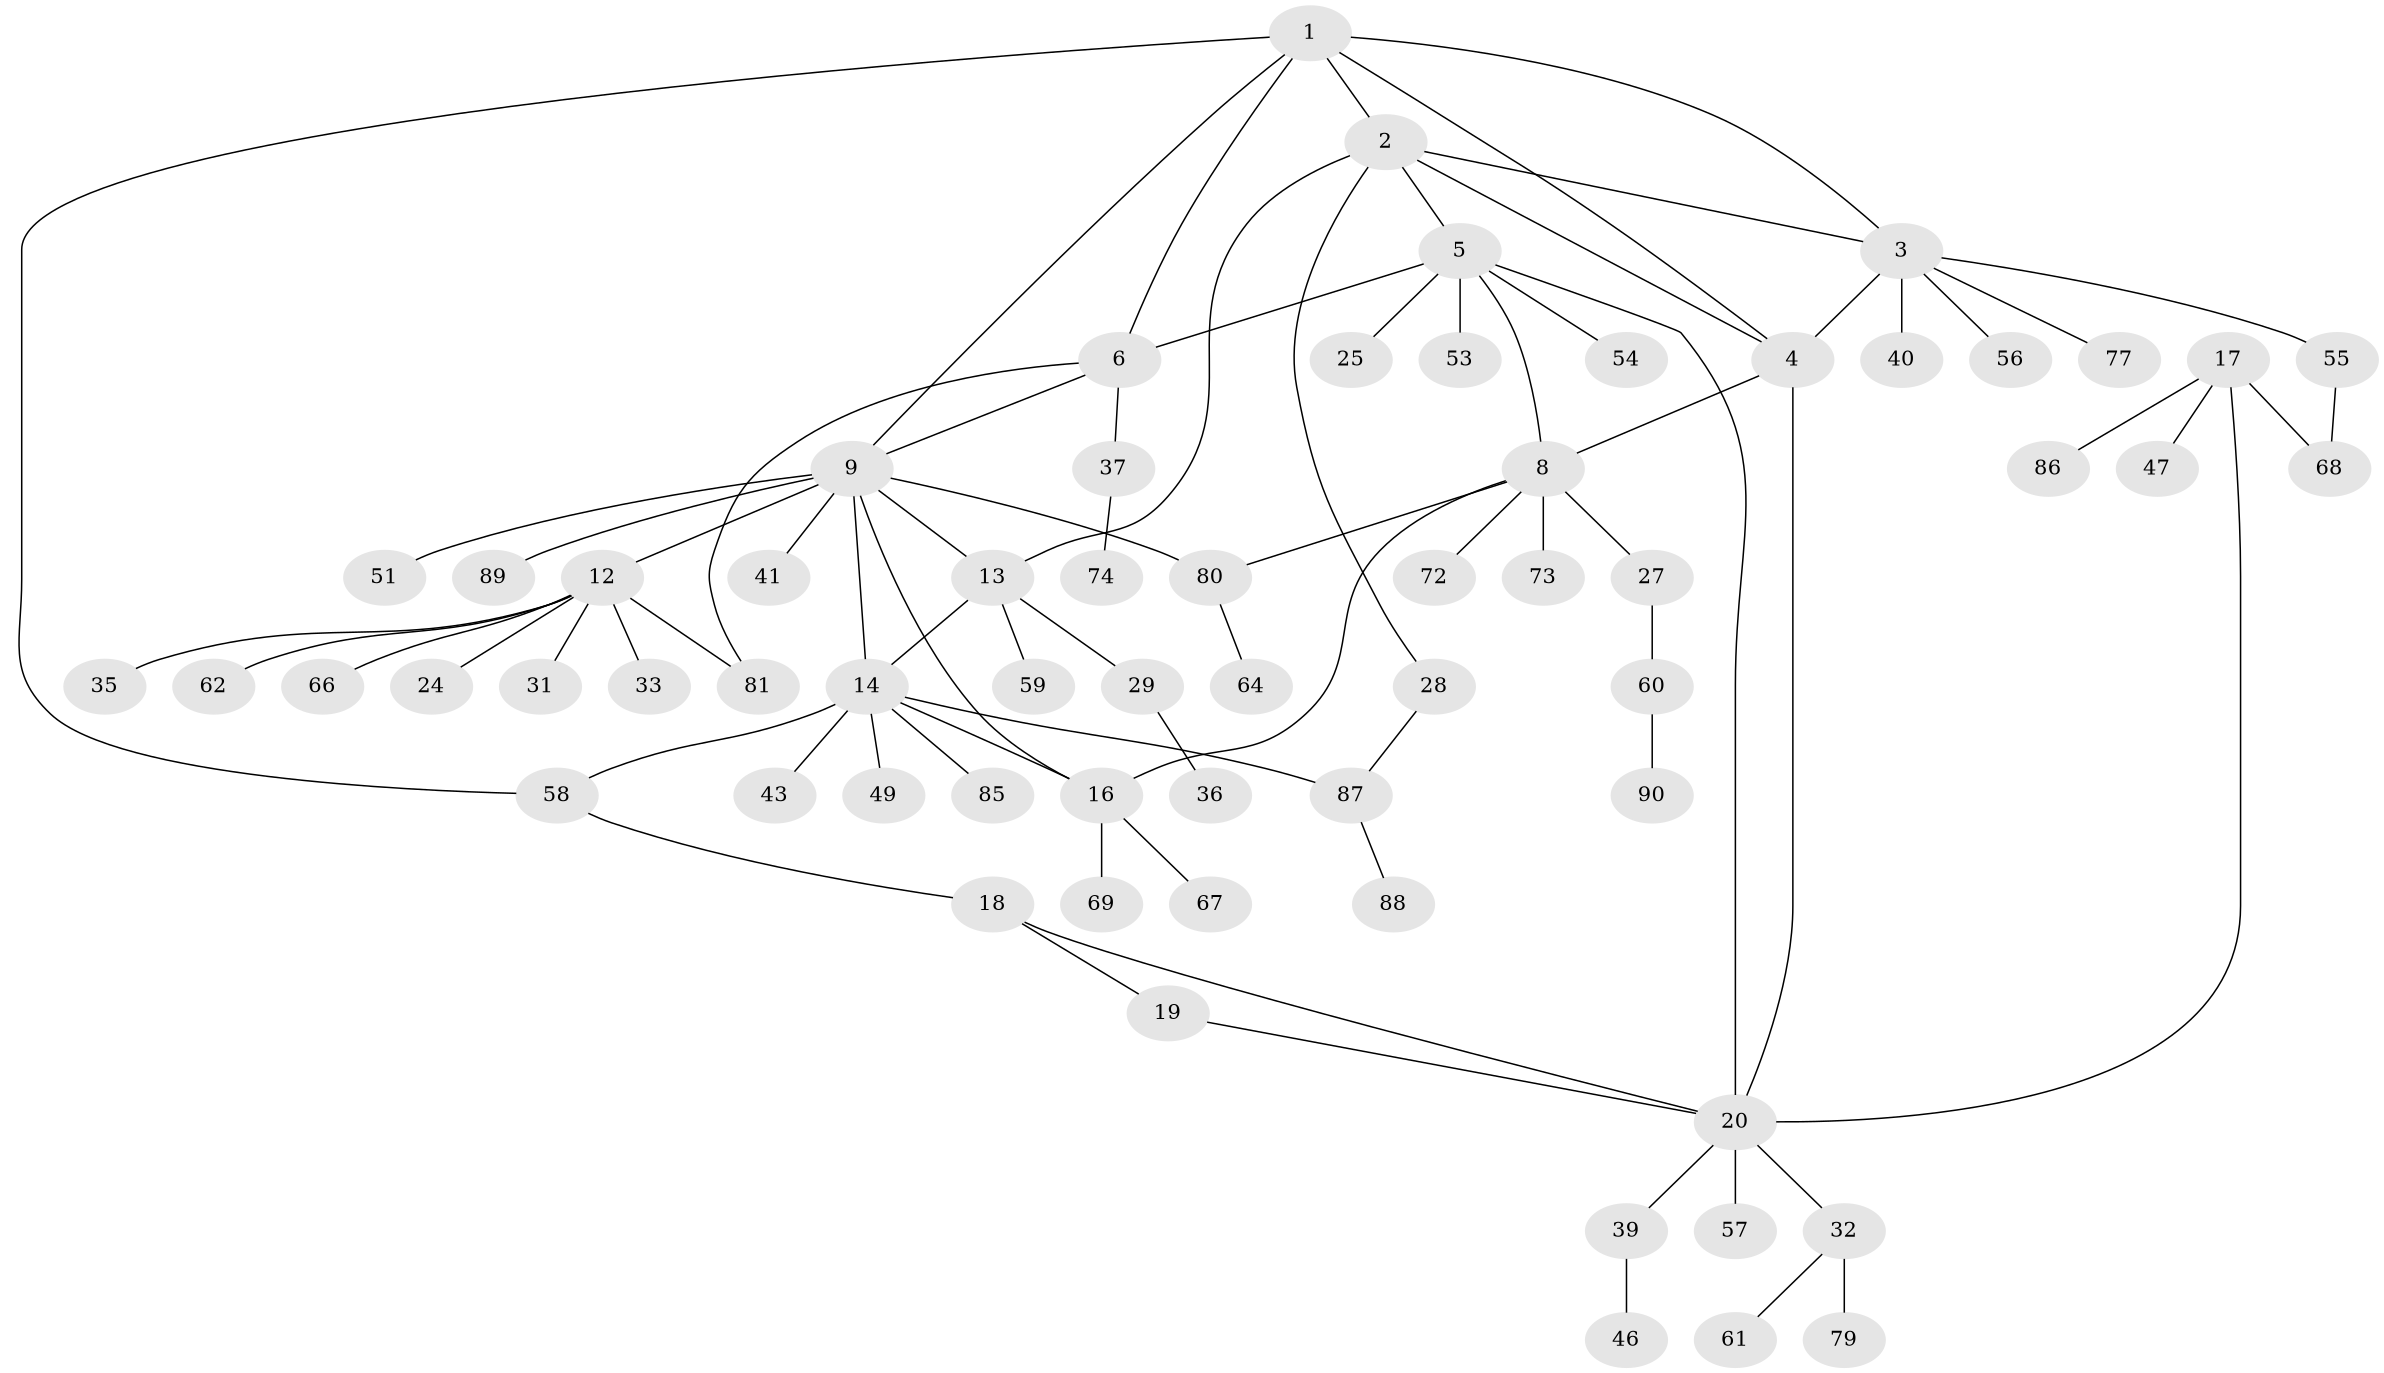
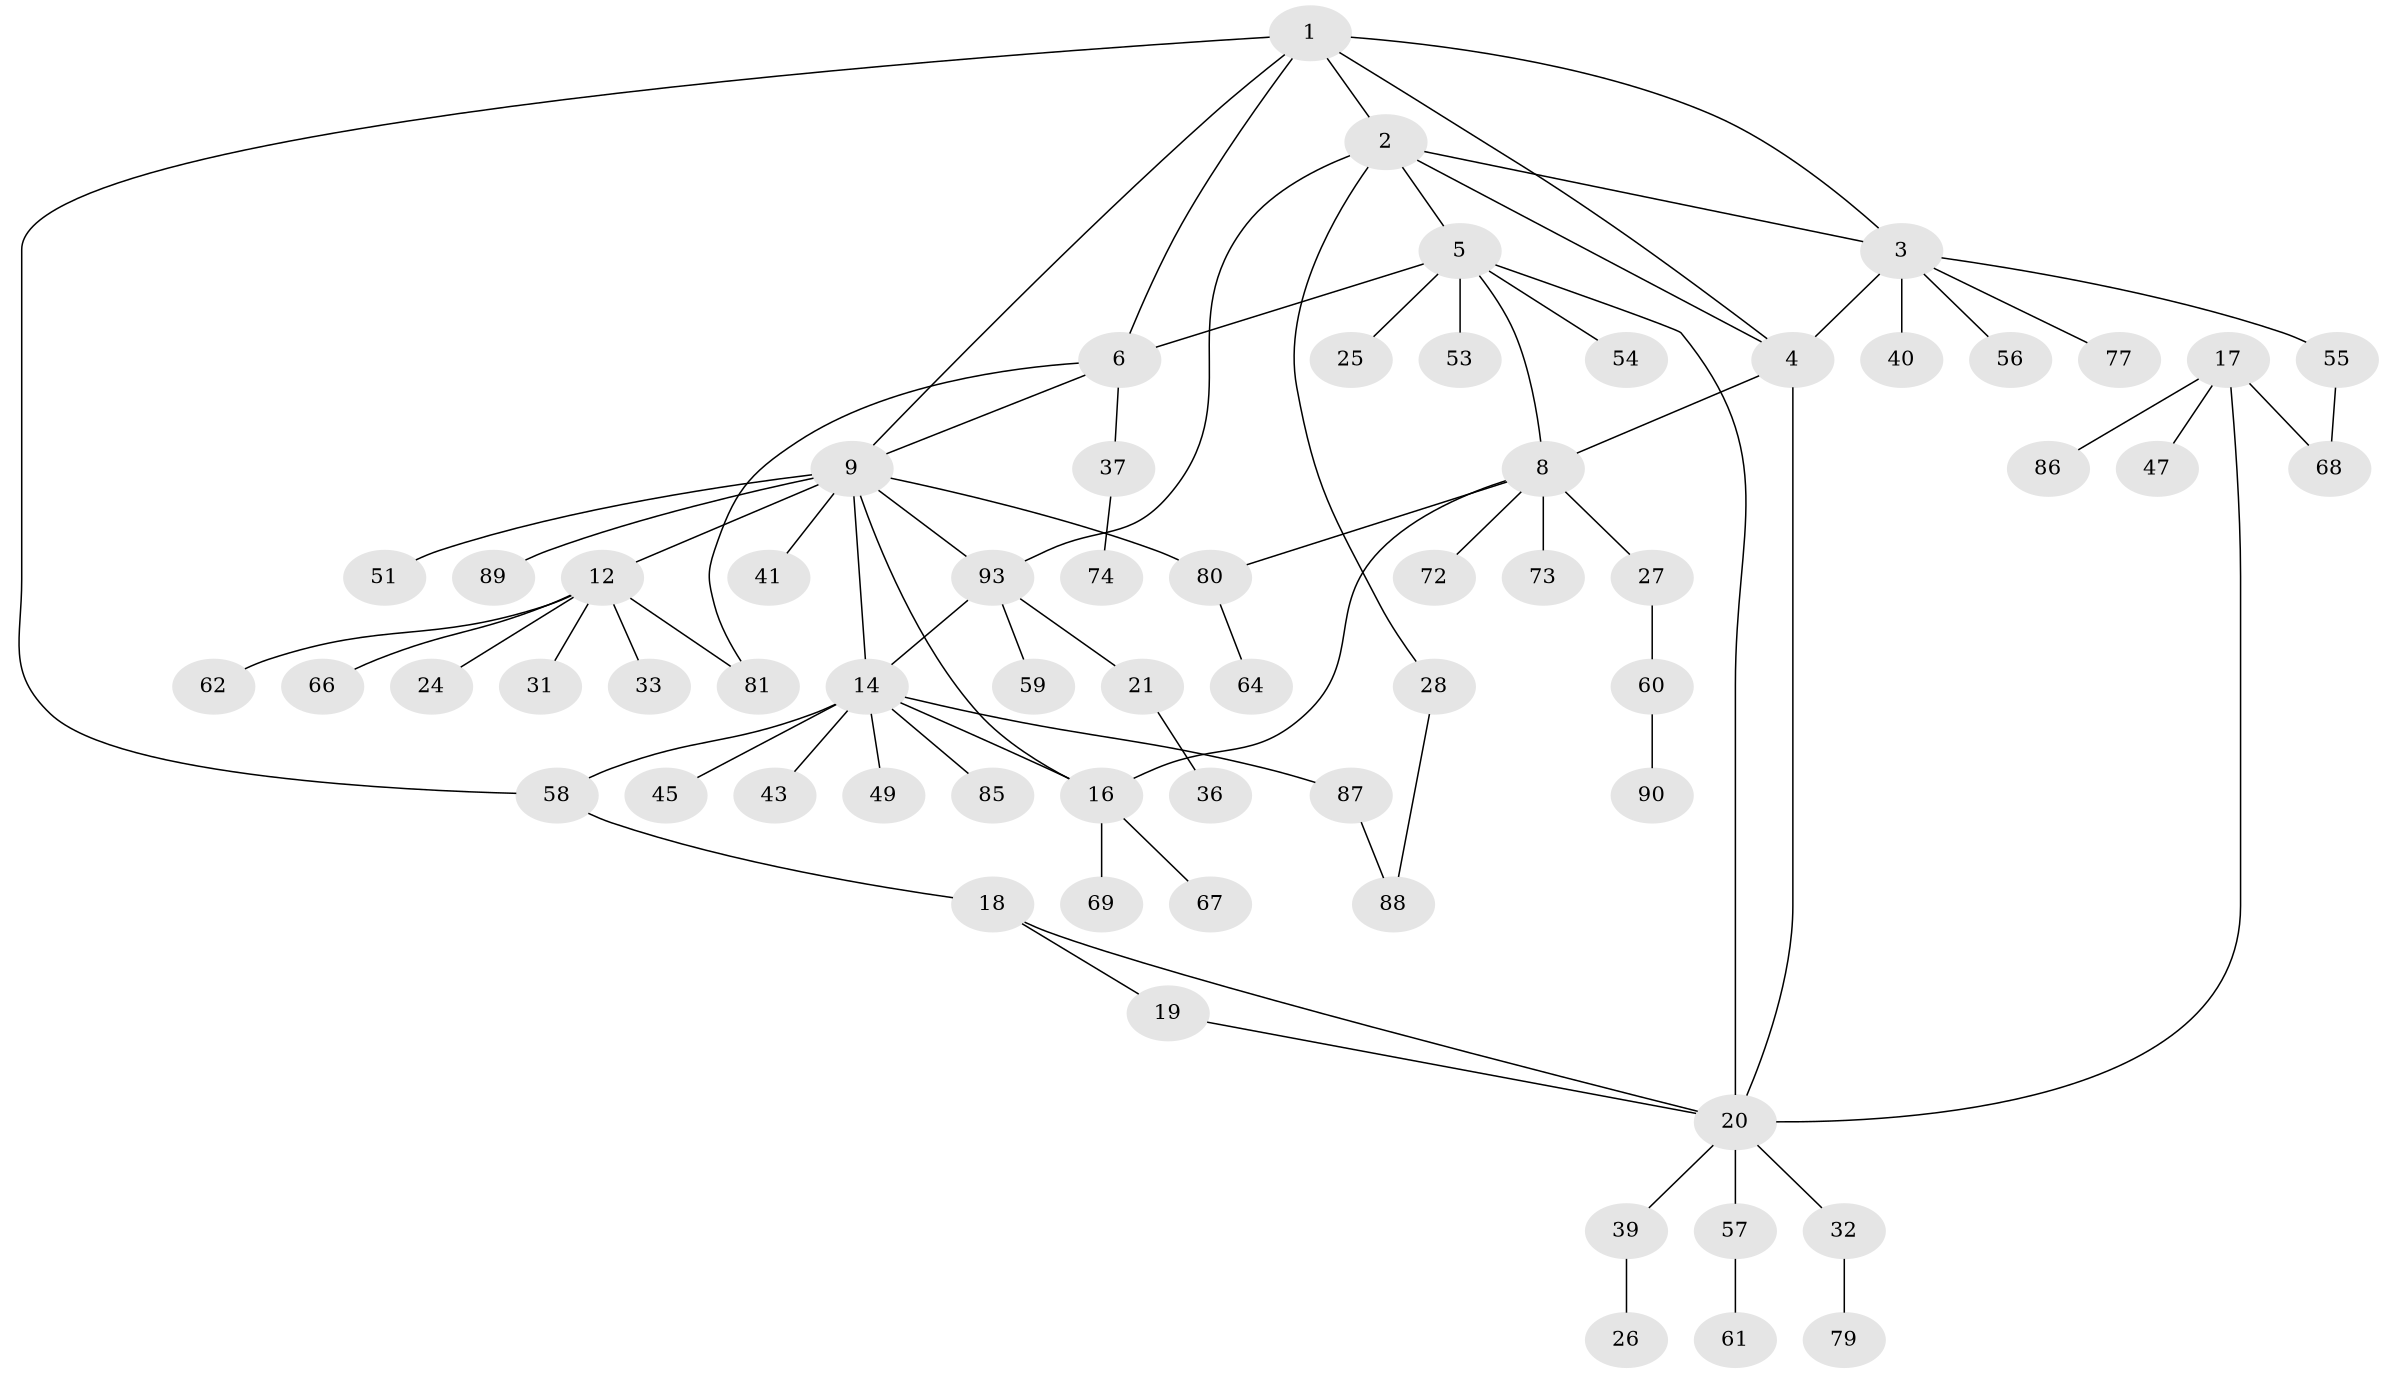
(993, 578) -> (993, 578)
(105, 687) -> none
(1142, 687) -> (1142, 687)
(1393, 741) -> (1414, 796)
none -> (666, 796)
(1790, 1285) -> (1735, 1286)
(1627, 1340) -> (1627, 1340)
